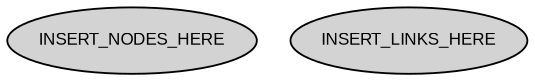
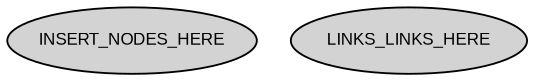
(409, 41) -> (409, 41)
